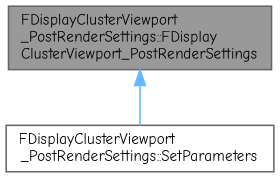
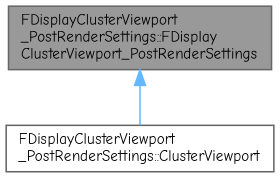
(140, 149) -> (140, 149)
